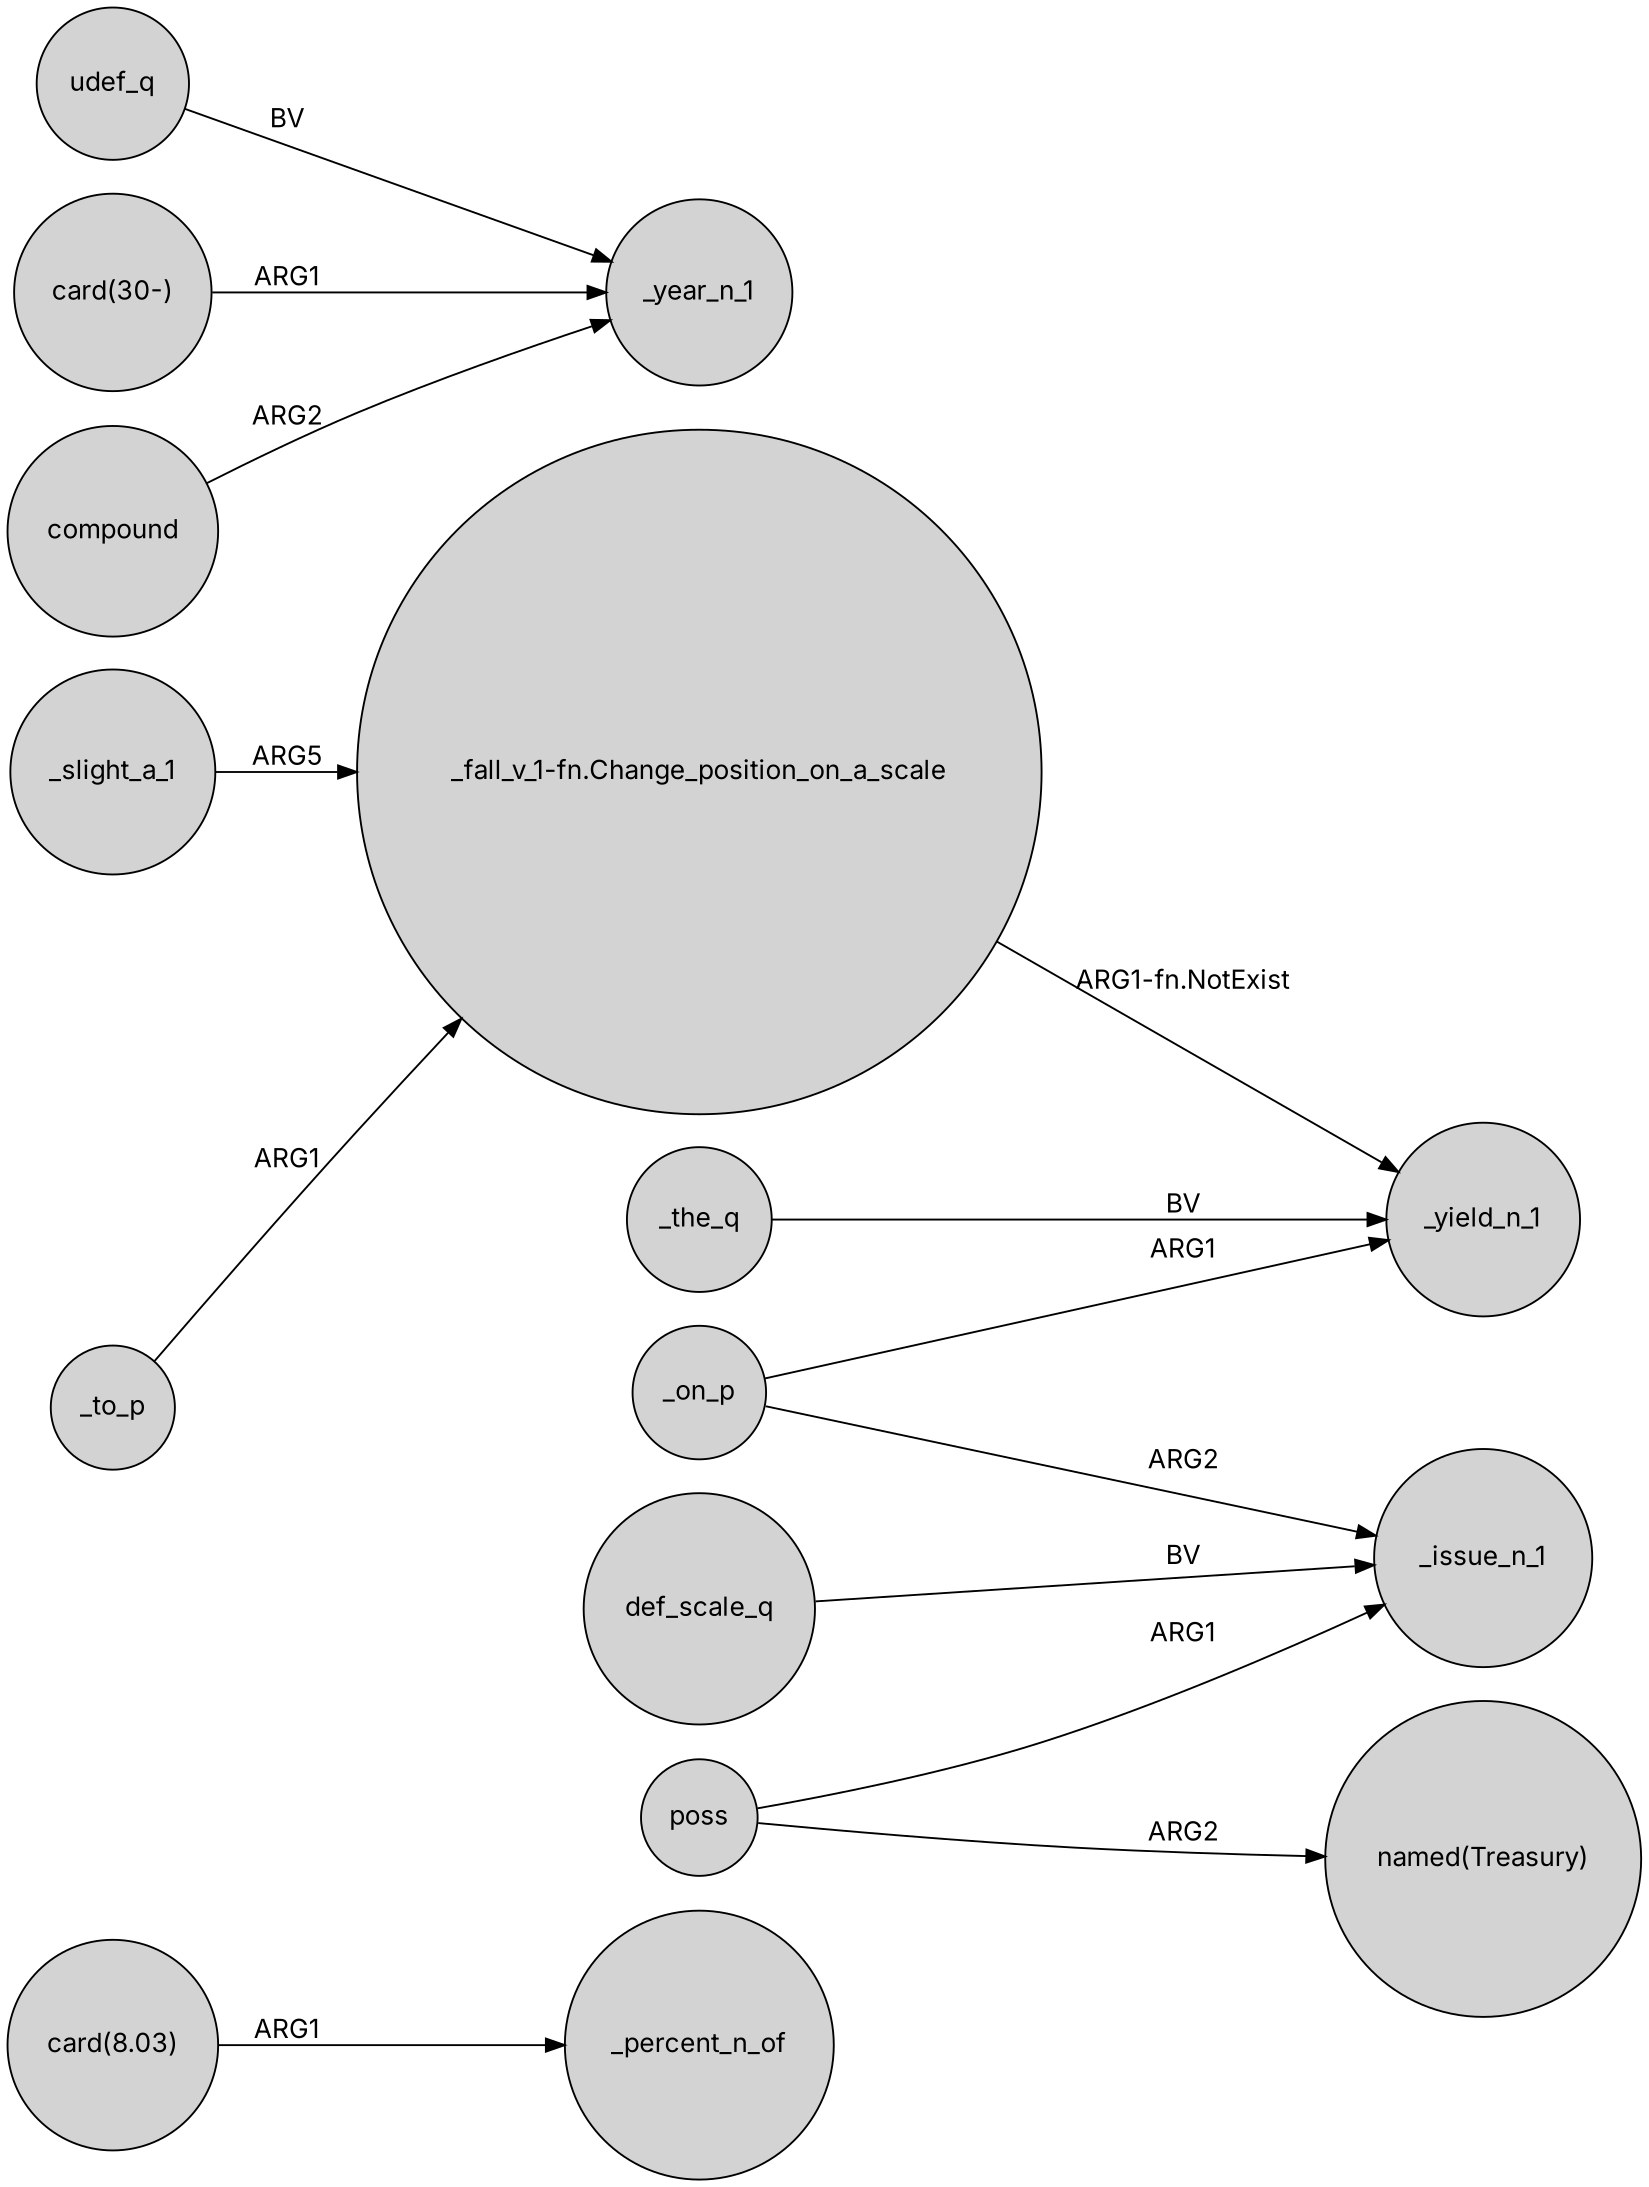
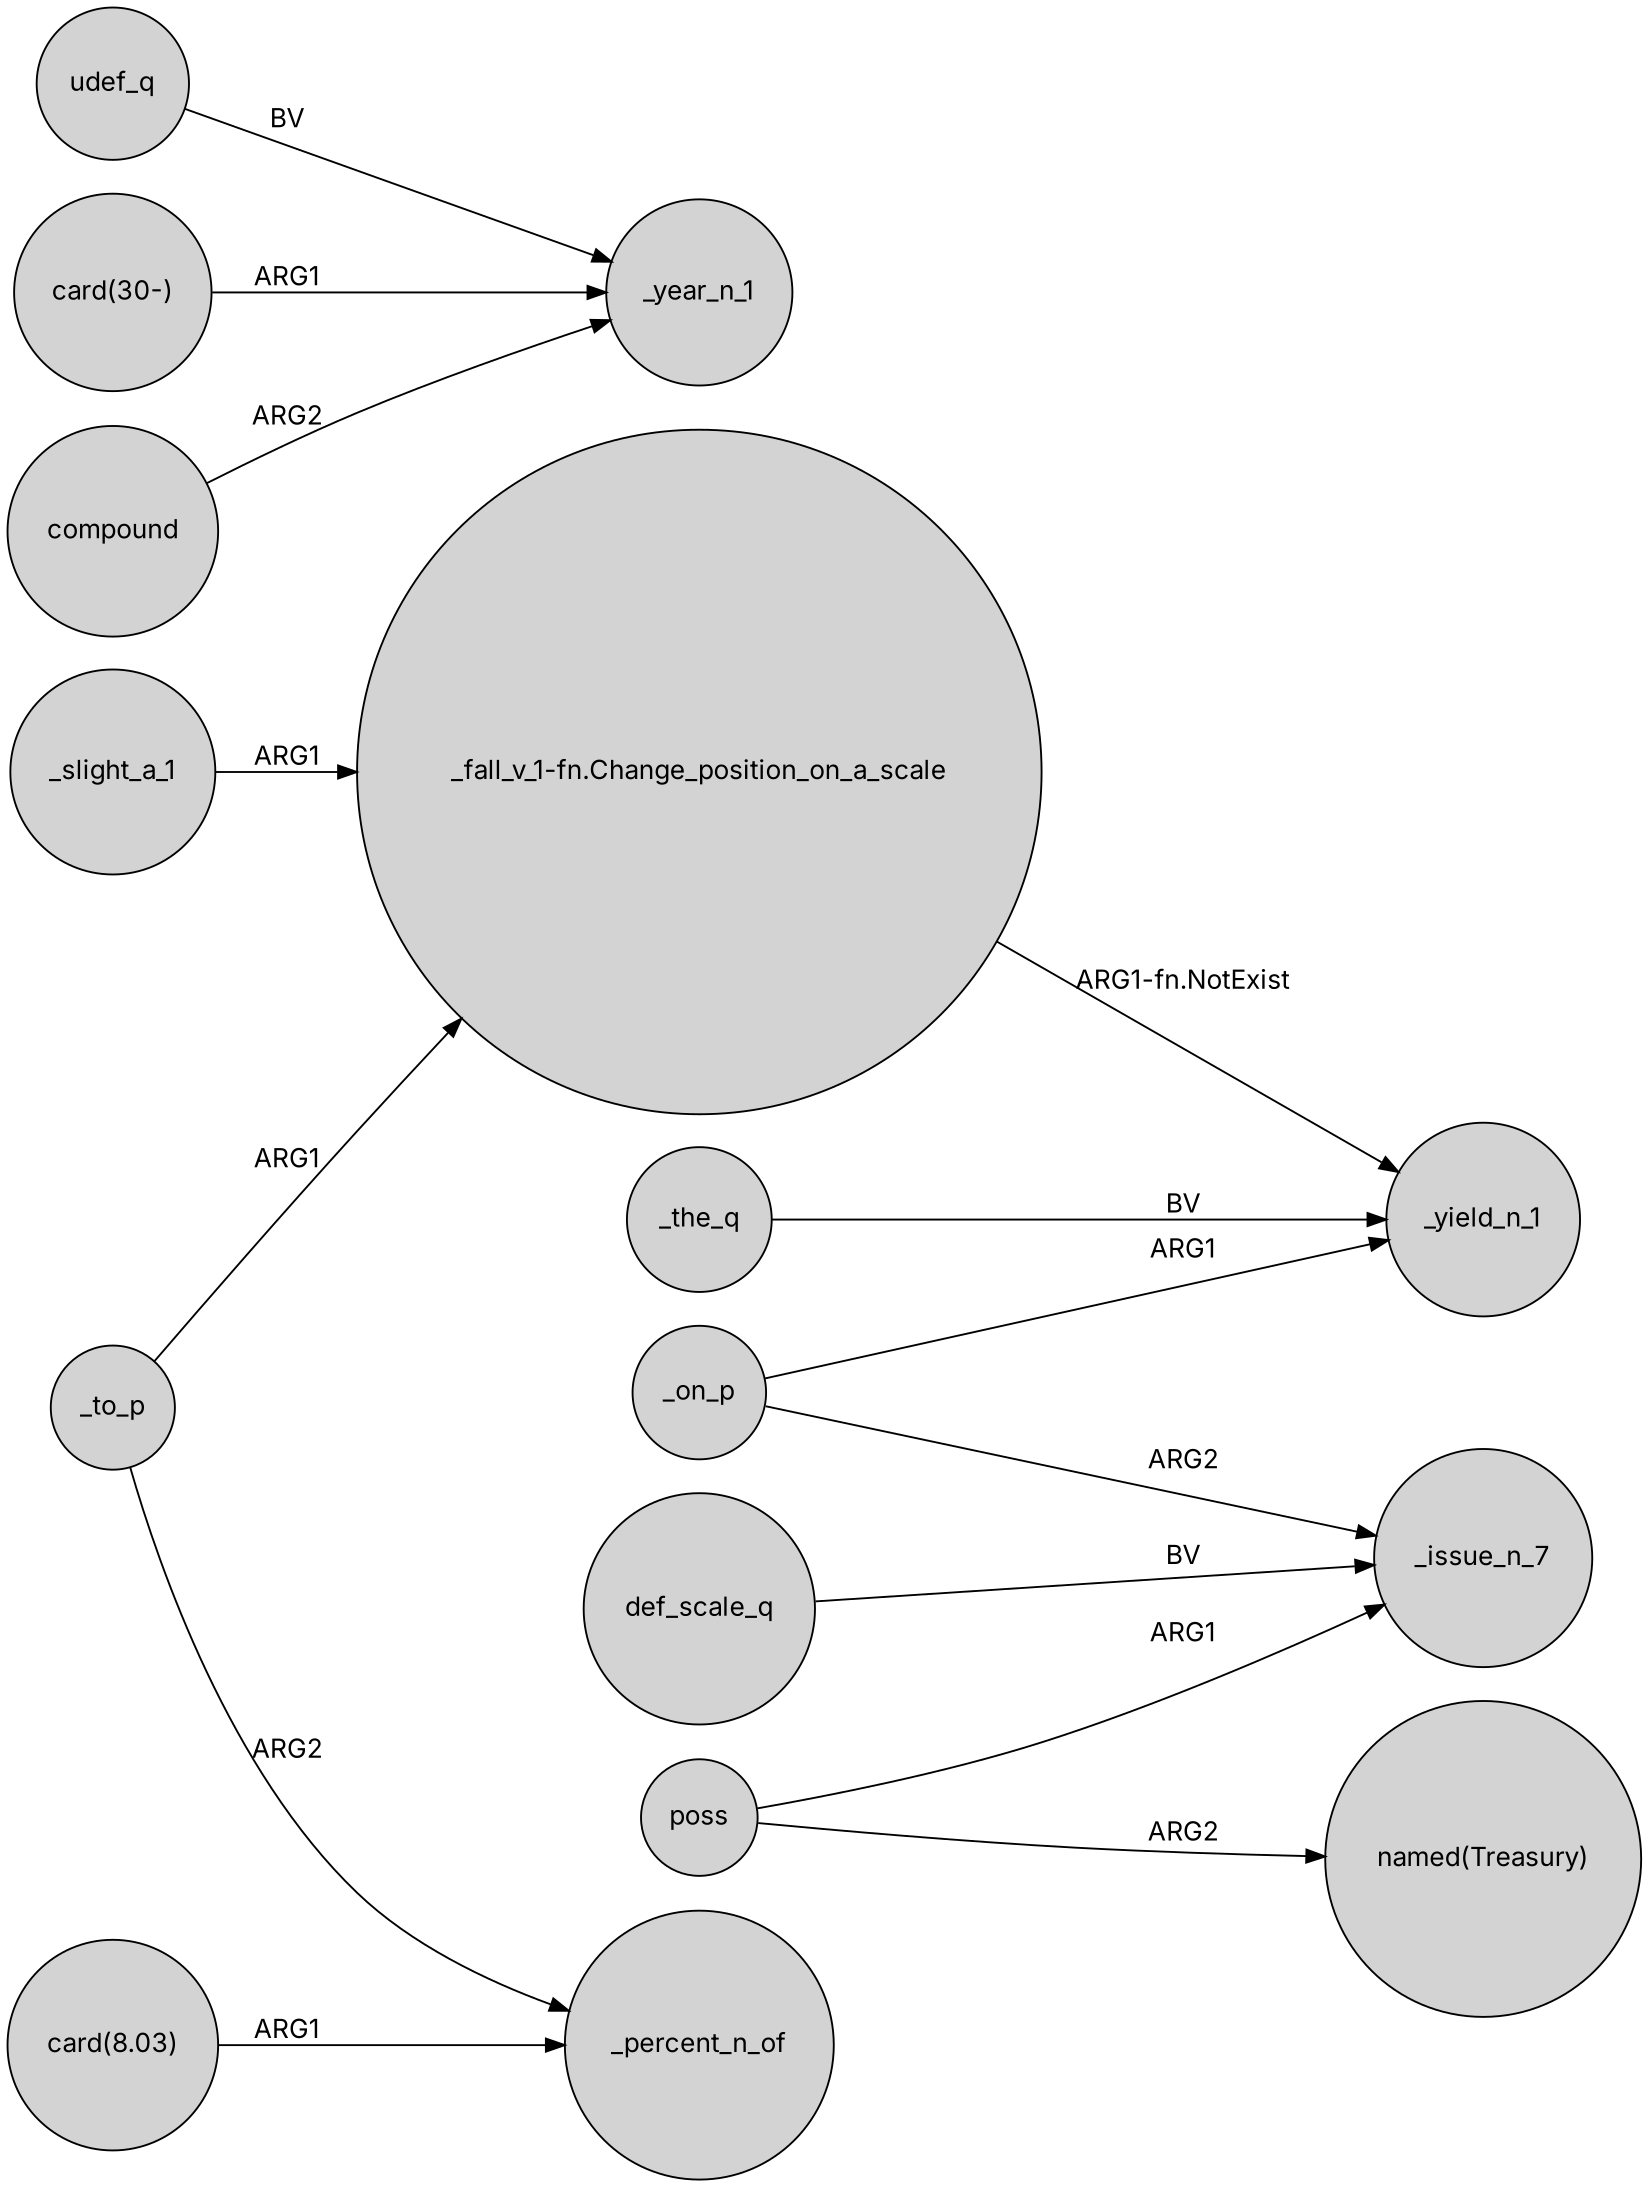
(288, 758) -> (288, 758)
(1483, 1558) -> (1483, 1558)
none -> (274, 1792)
